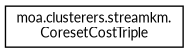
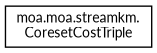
(94, 27) -> (79, 27)
